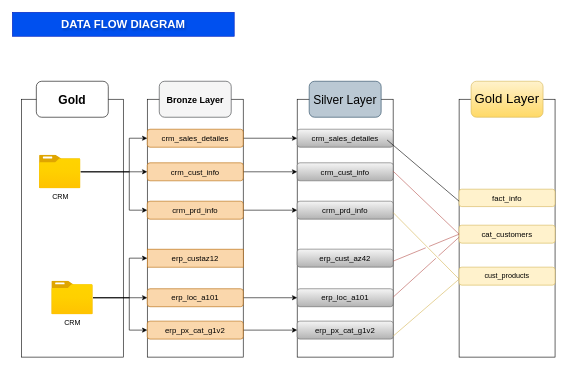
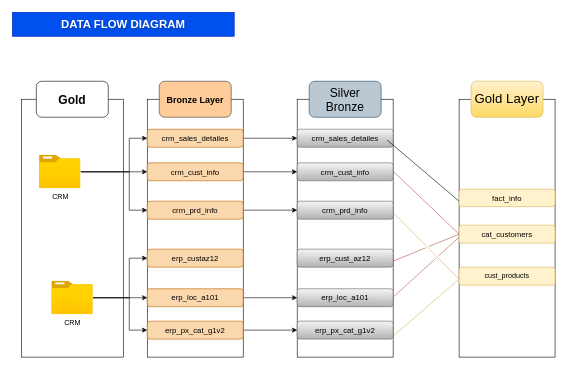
(195, 99) -> (195, 99)
(345, 99) -> (345, 99)
(195, 258) -> (195, 258)
(345, 258) -> (345, 258)
